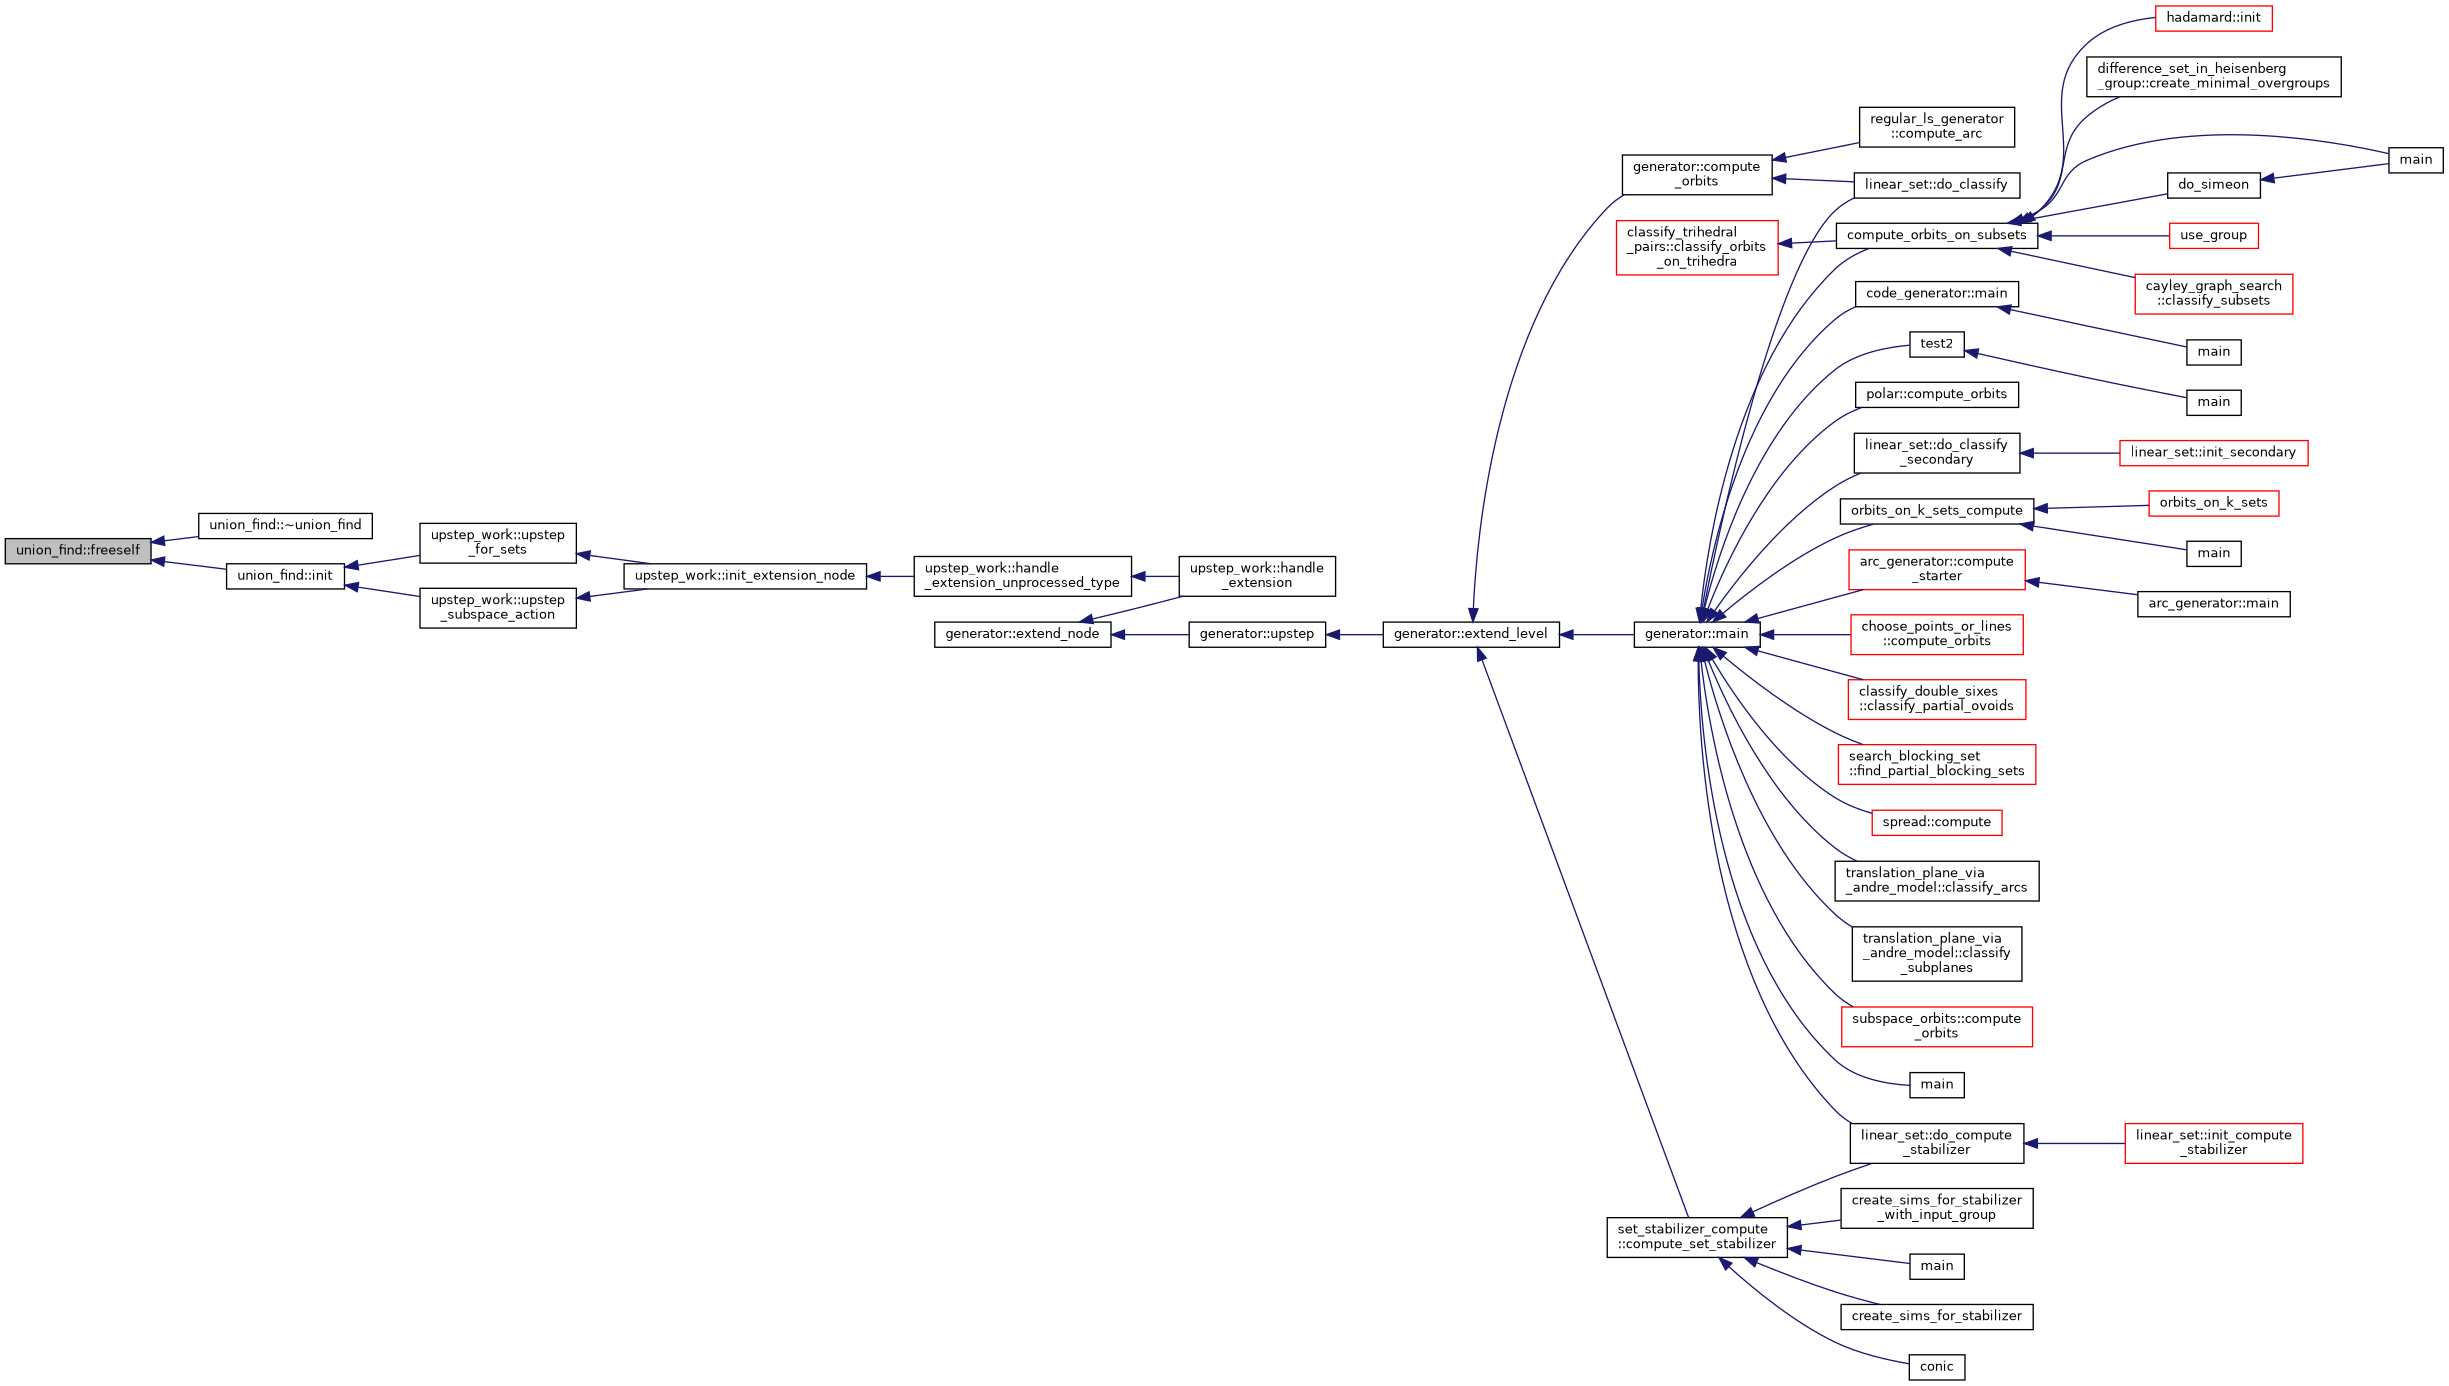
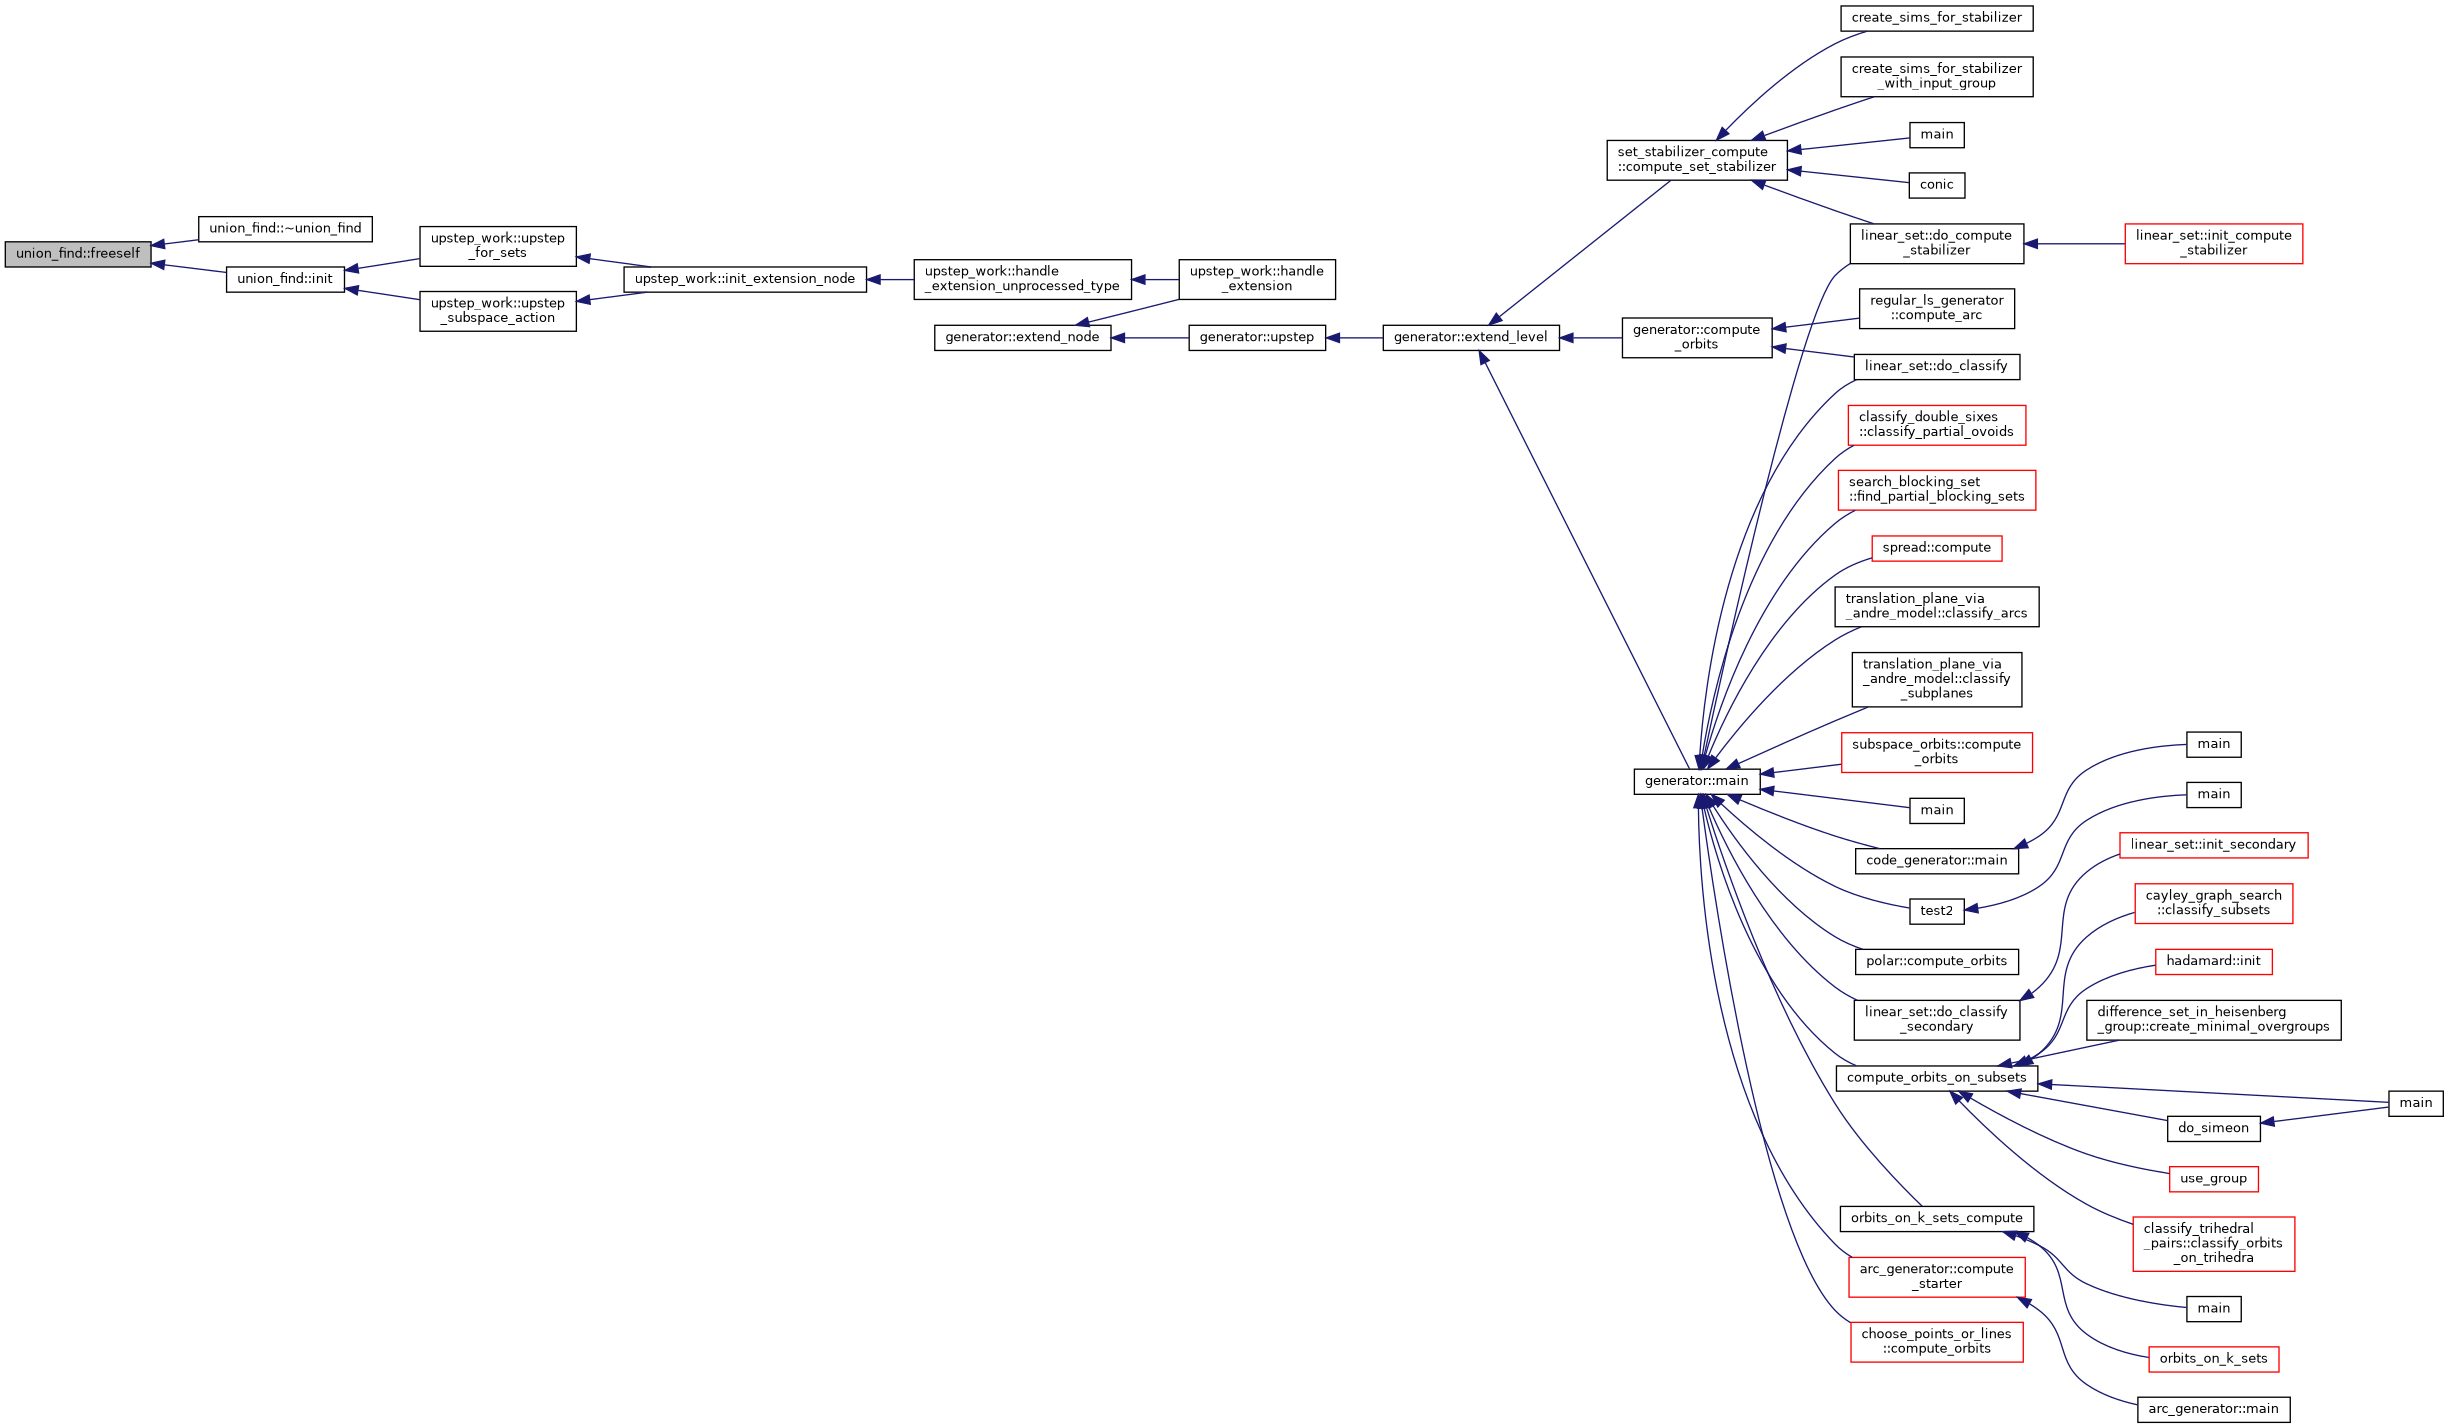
(1823, 242) -> (2039, 1173)
